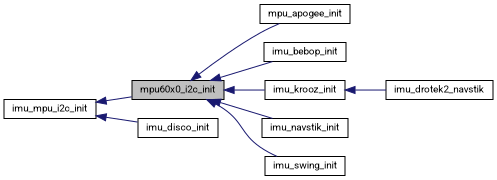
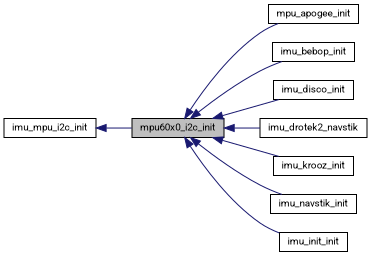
(371, 90) -> (247, 128)
(122, 120) -> (251, 108)
(305, 166) -> (314, 242)
